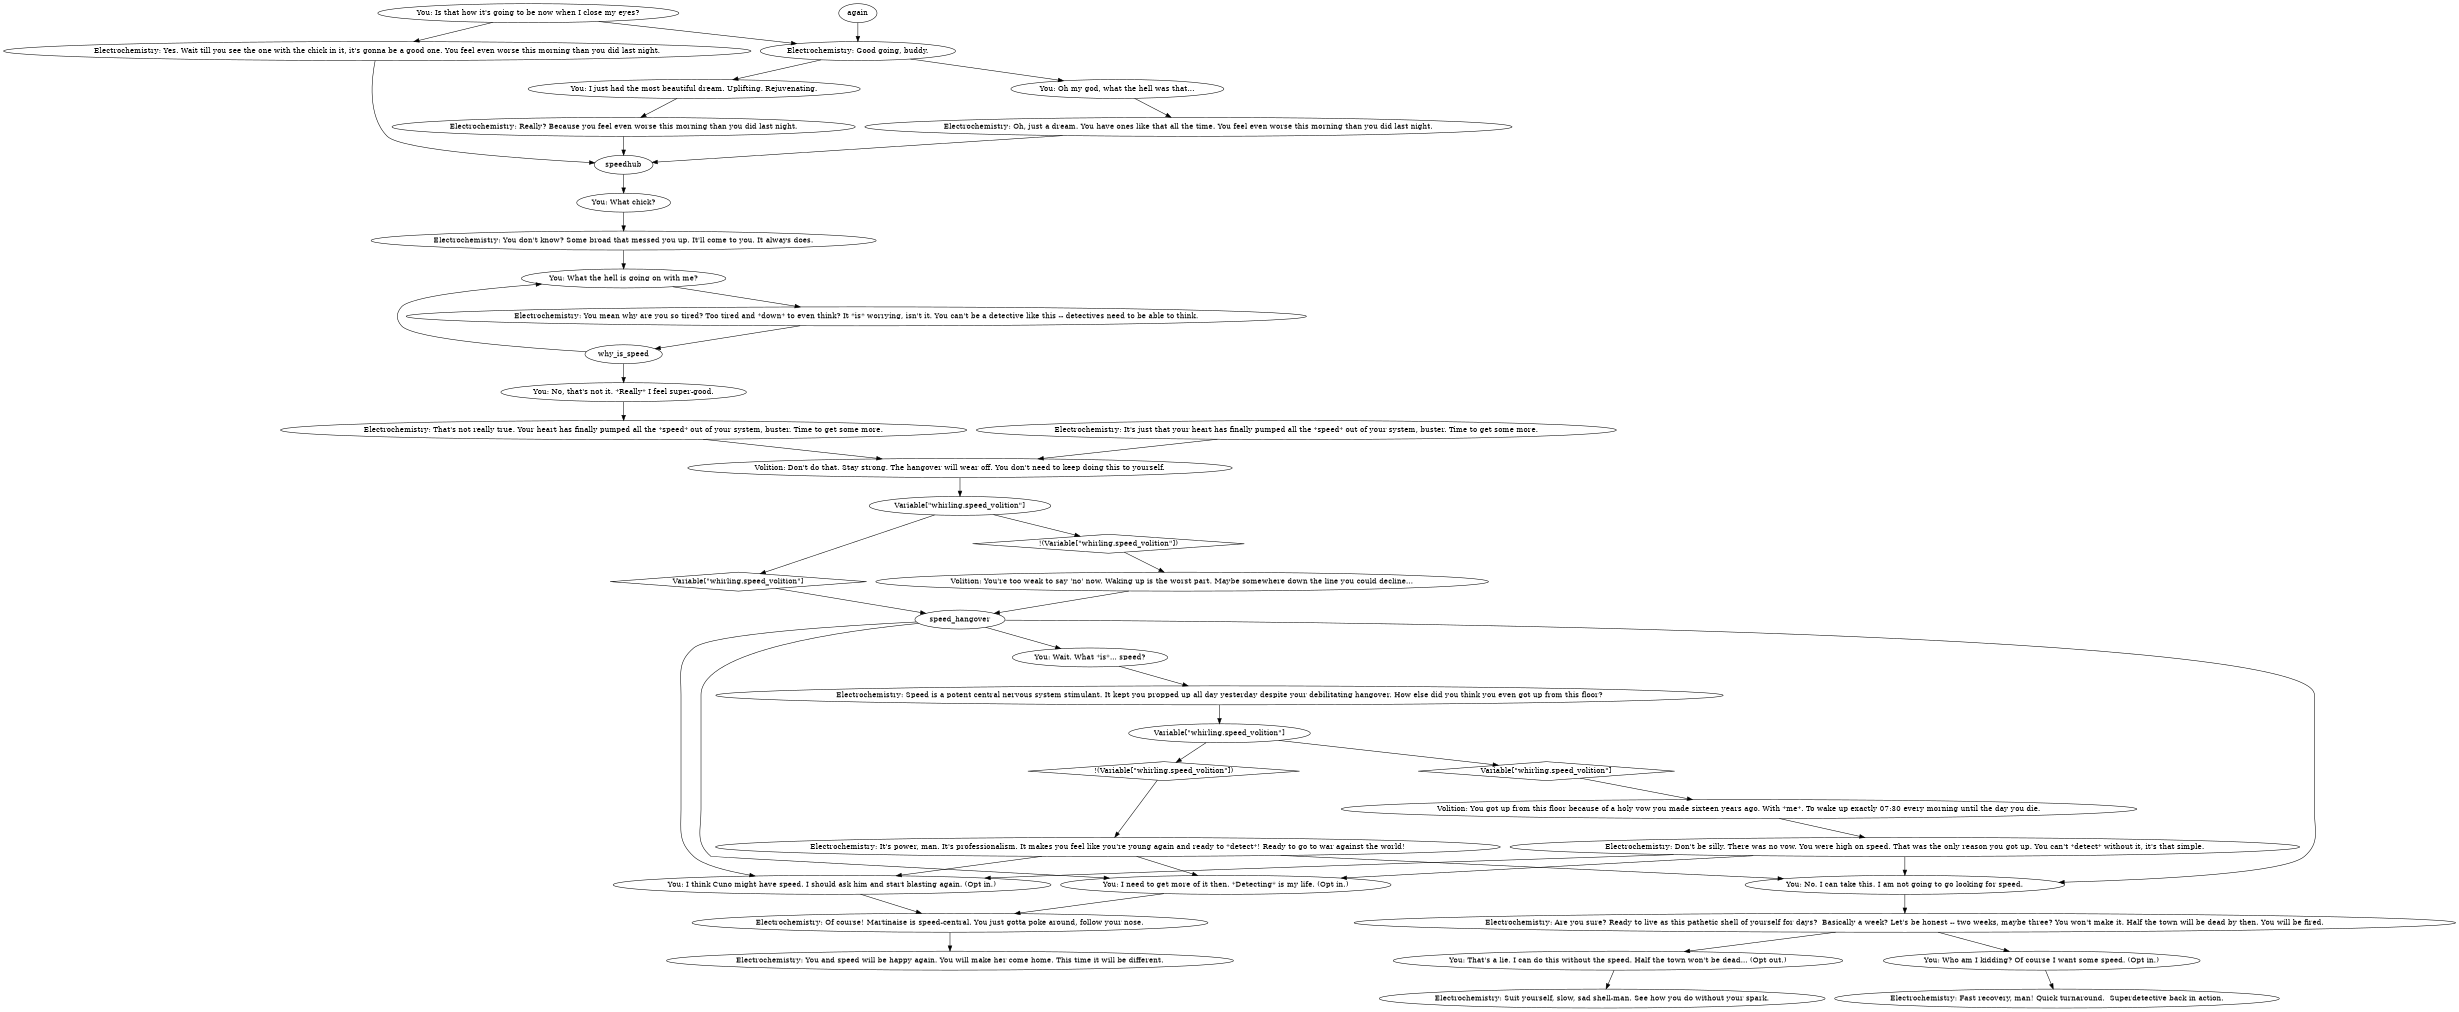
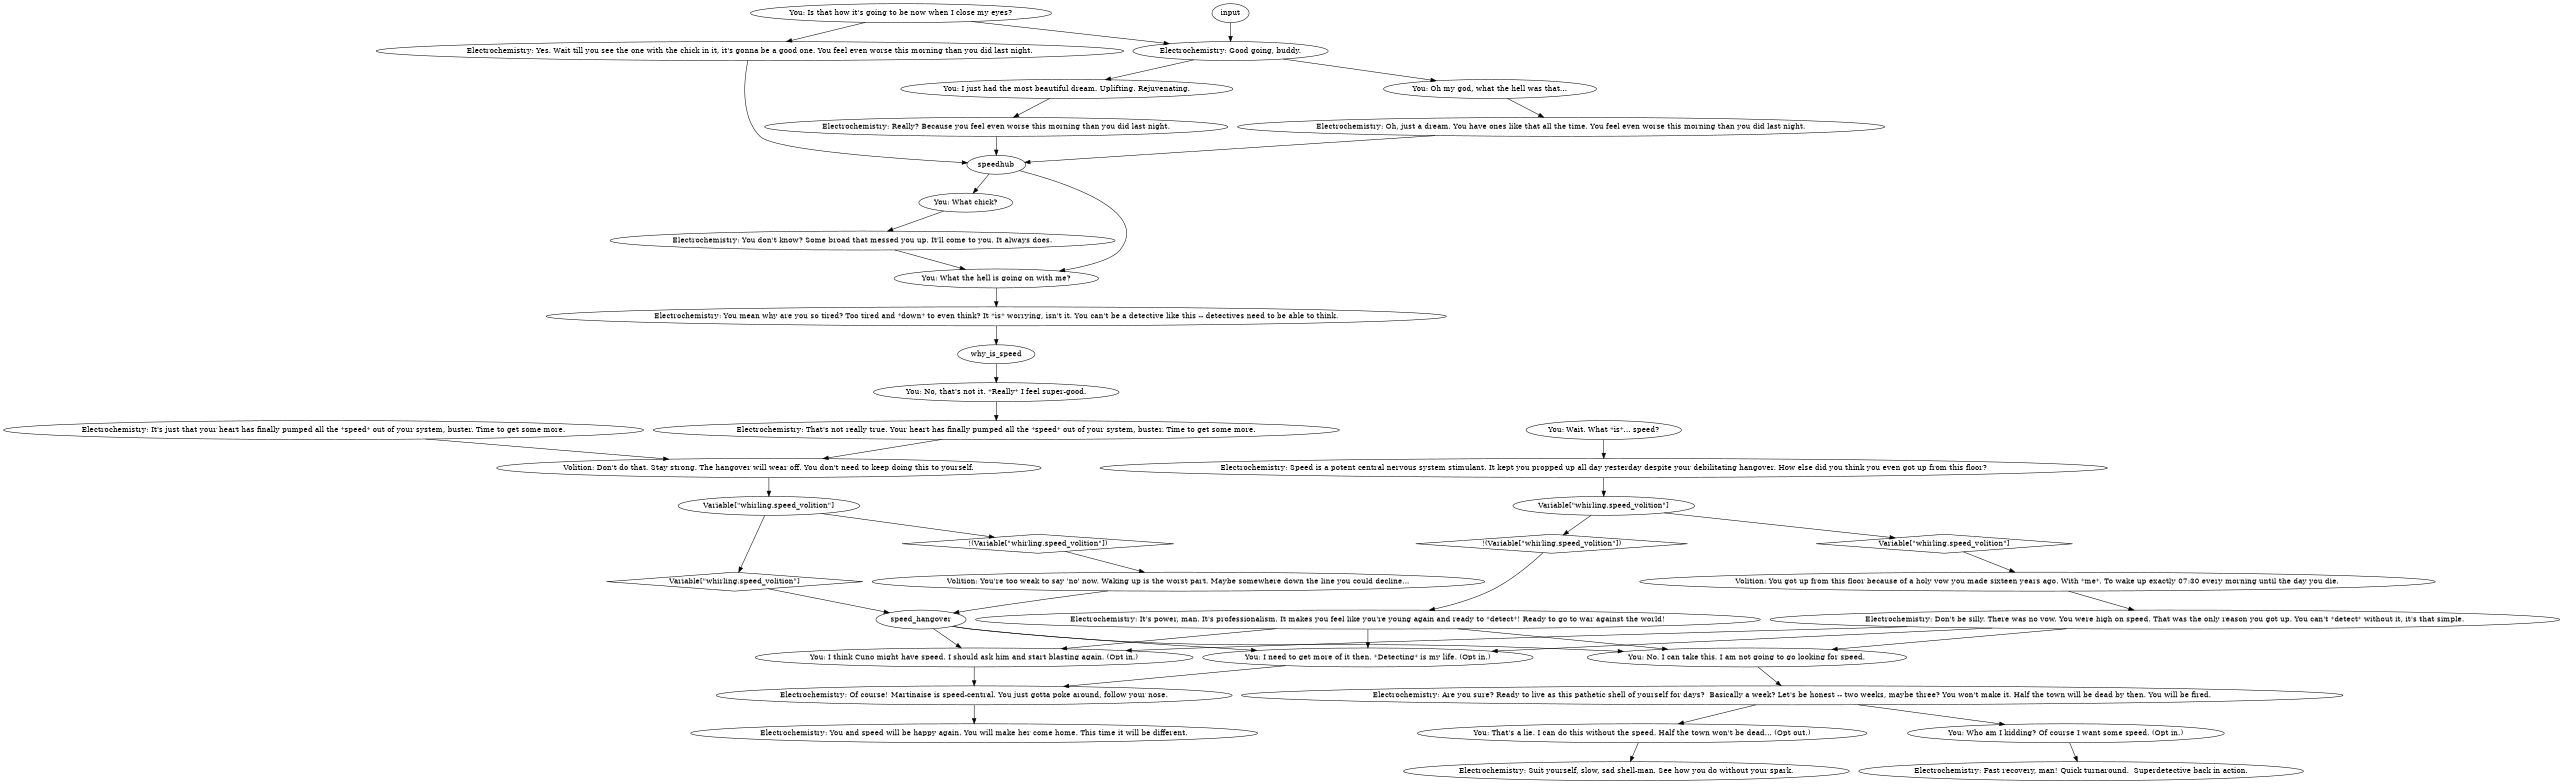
(858, 13) -> (1231, 13)
(415, 332) -> (1114, 211)
(1021, 637) -> none
